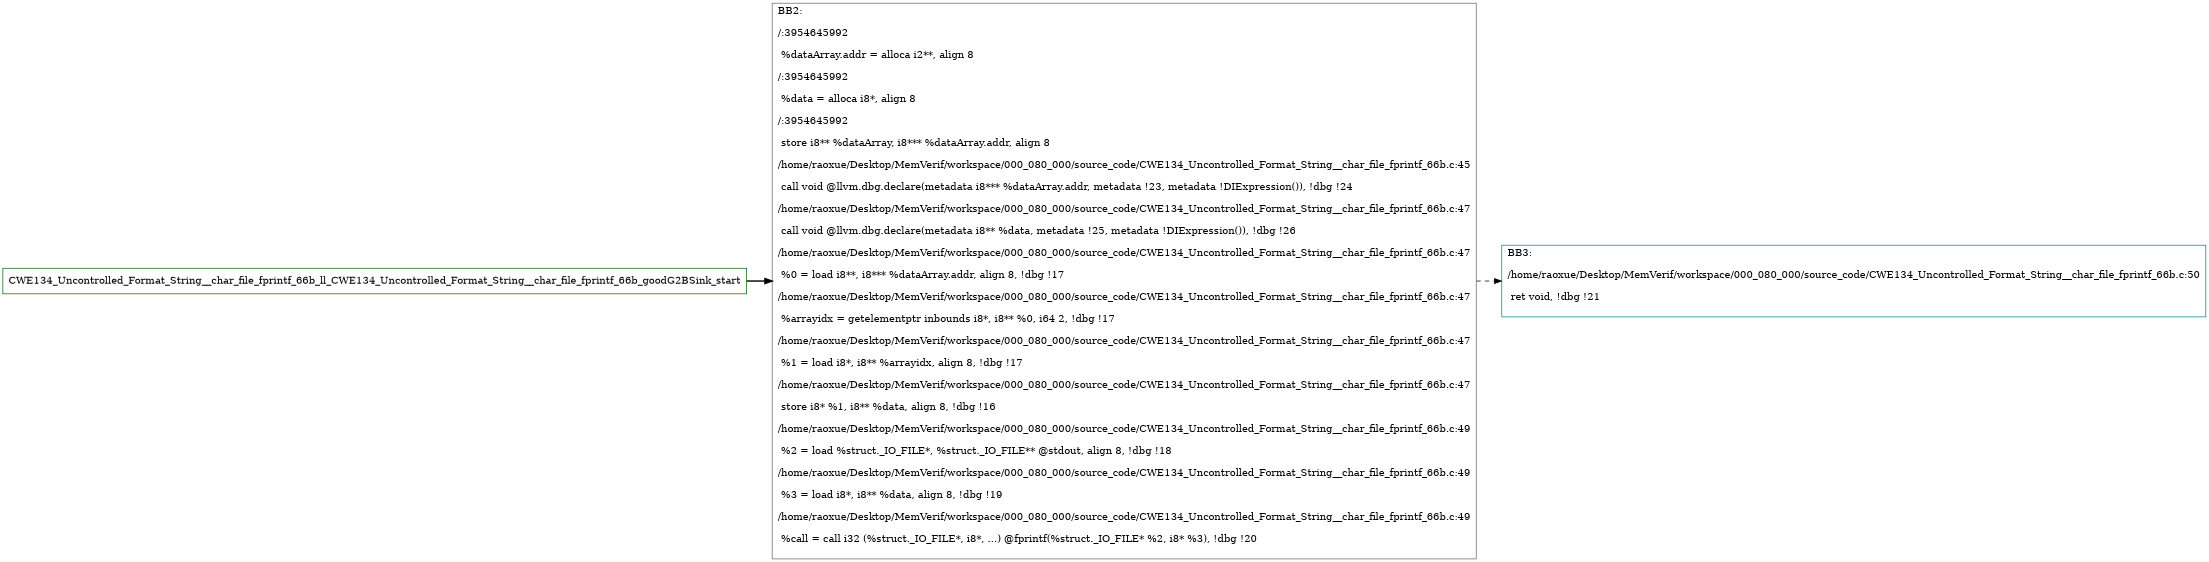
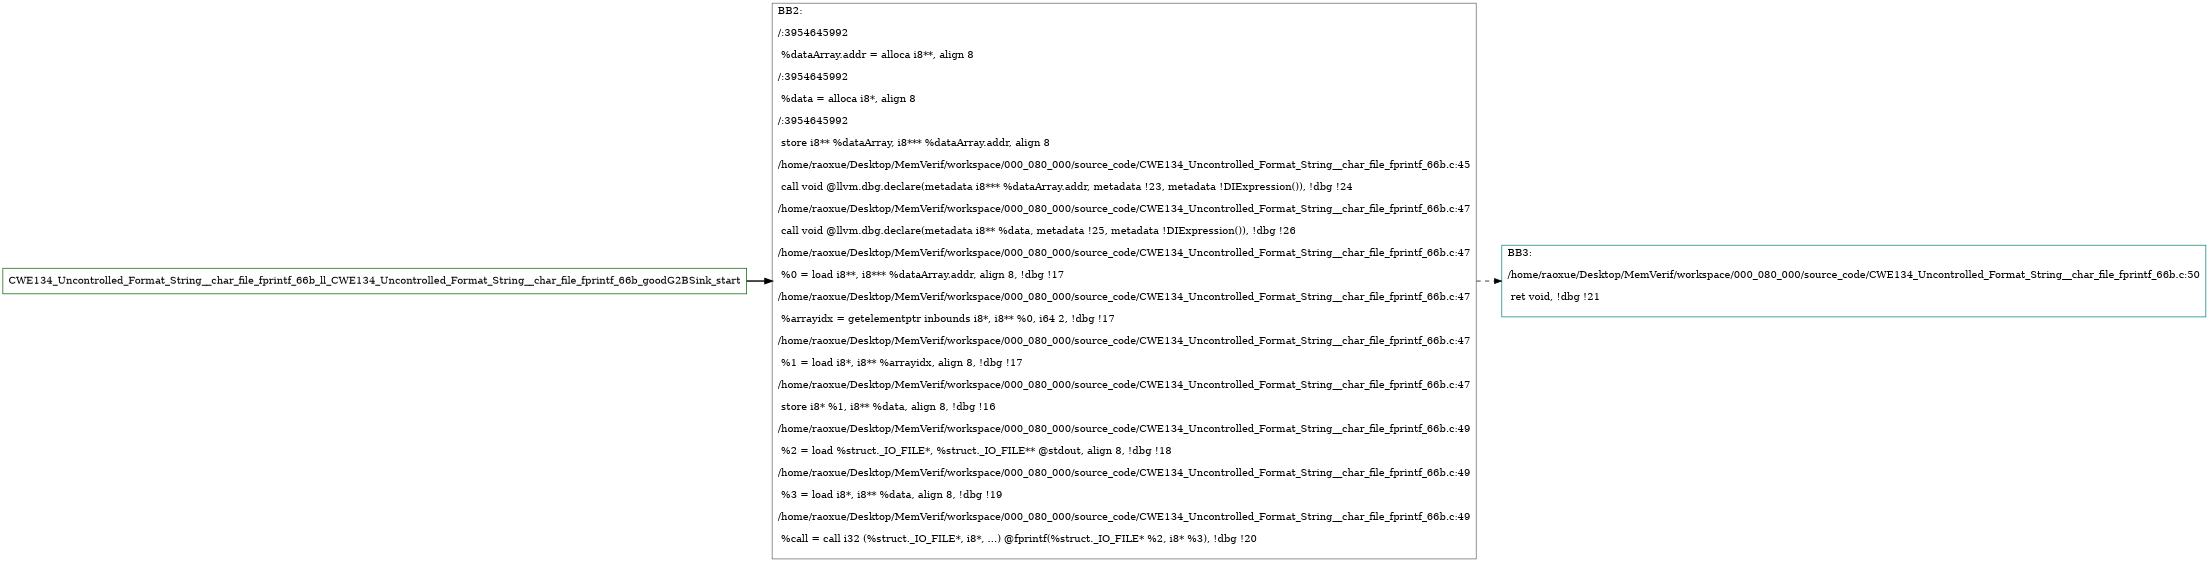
(876, 55) -> (876, 55)
